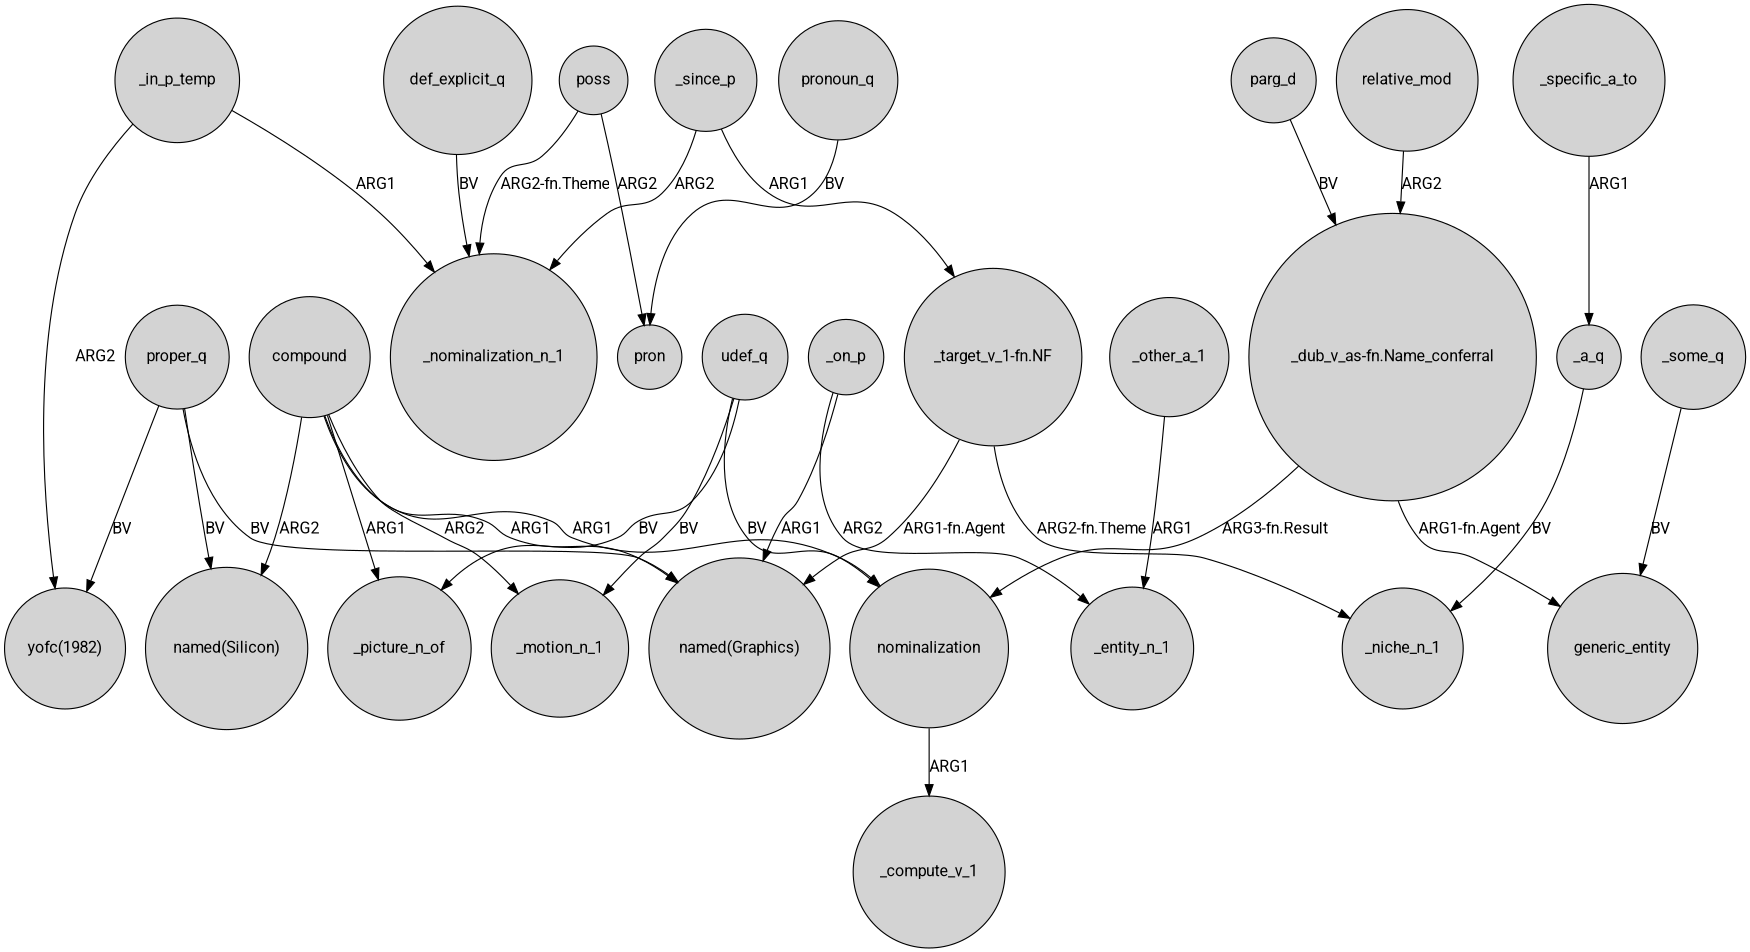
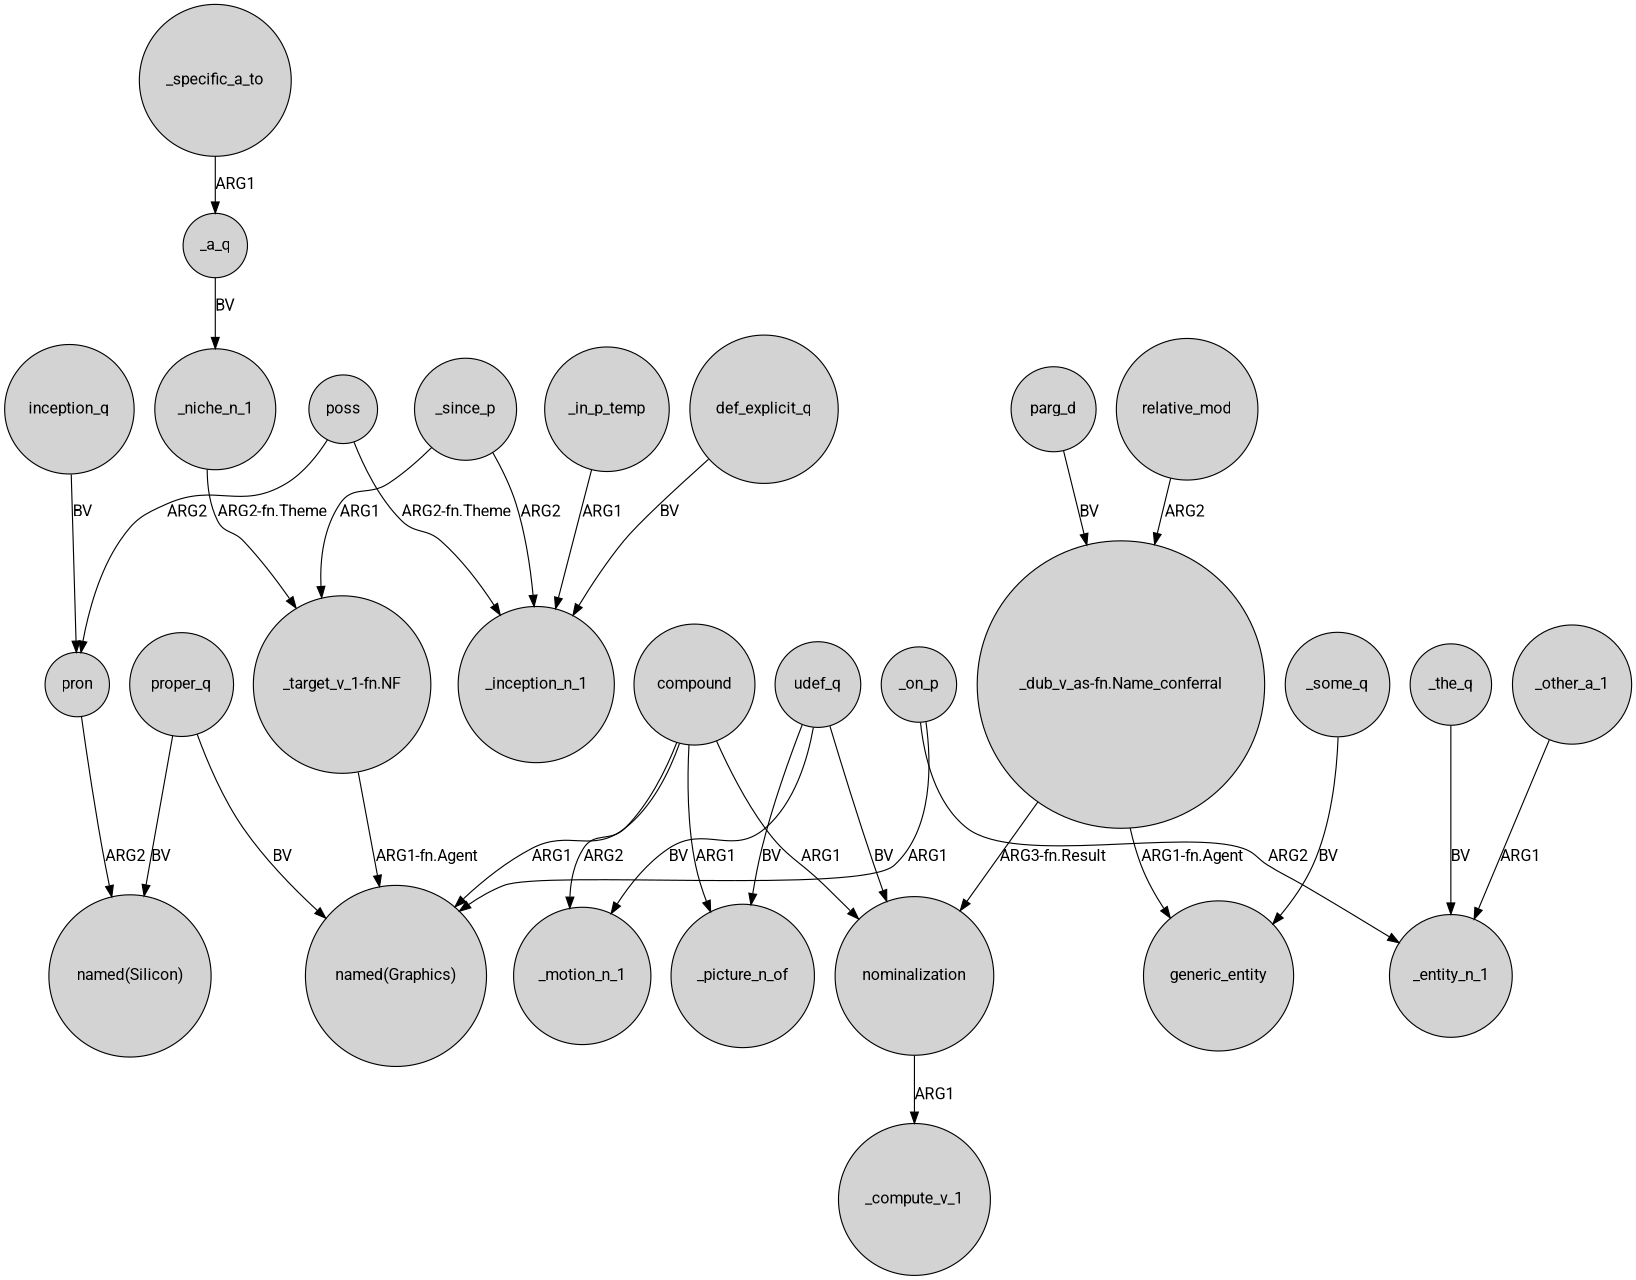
(838, 80) -> (69, 409)
(494, 357) -> (536, 685)
(287, 492) -> (94, 801)
(1172, 554) -> (239, 537)
(65, 648) -> none
none -> (1451, 685)
